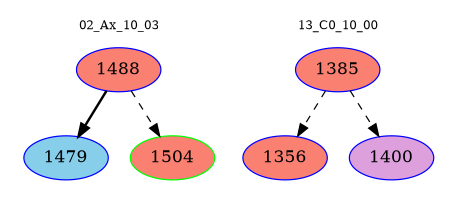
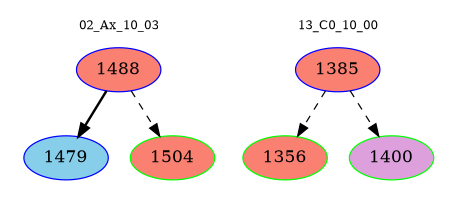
(285, 158) -> (285, 158)
(392, 158) -> (392, 158)
